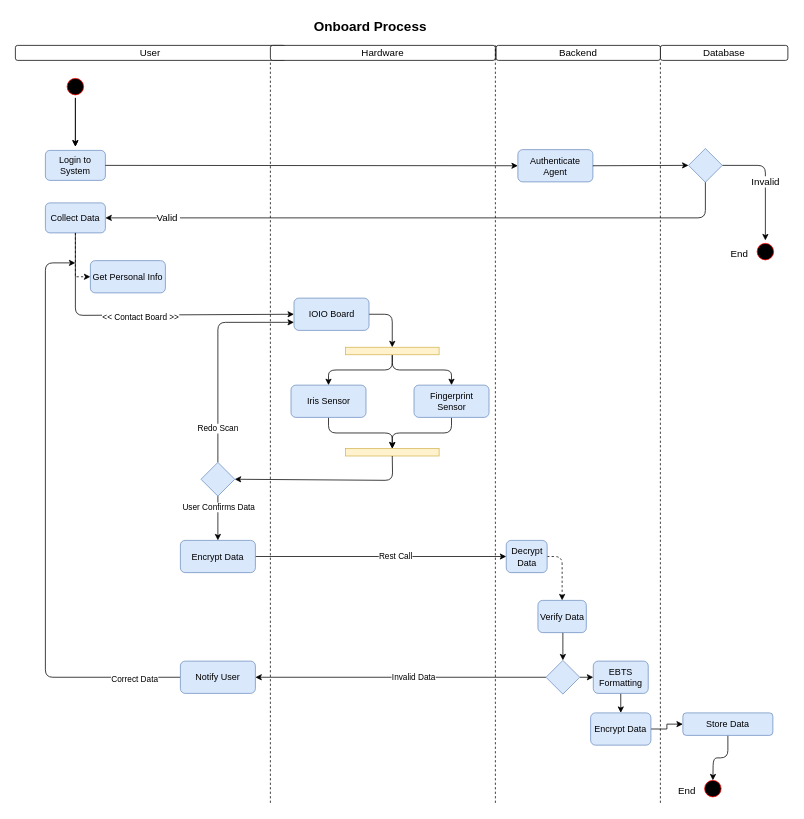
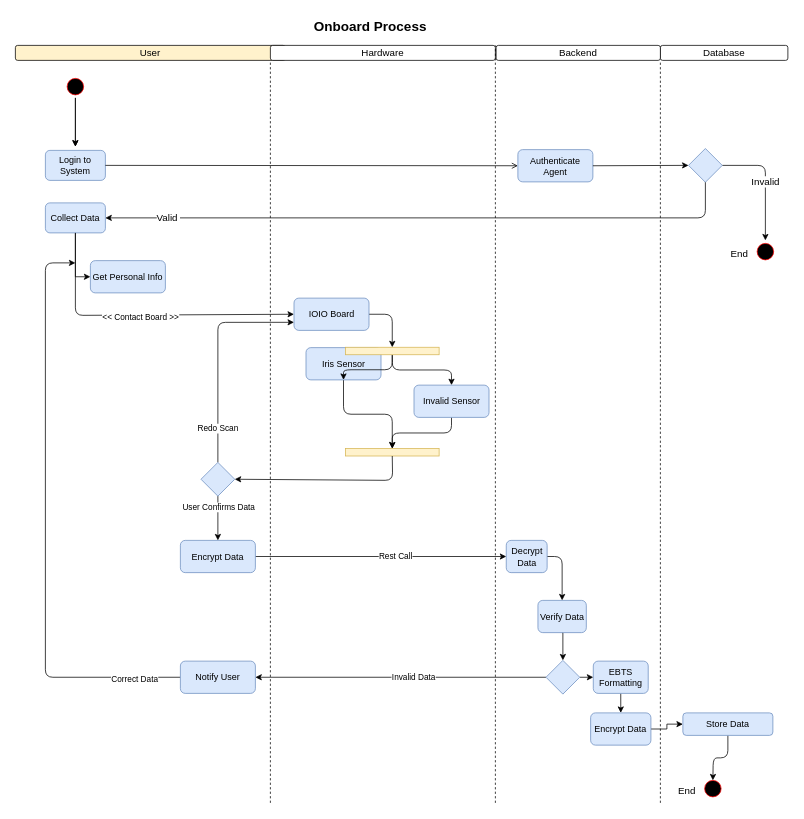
(150, 53) -> (150, 53)
(511, 166) -> (513, 166)
(82, 277) -> (82, 277)
(329, 401) -> (344, 364)
(452, 402) -> (452, 402)
(562, 570) -> (562, 570)
